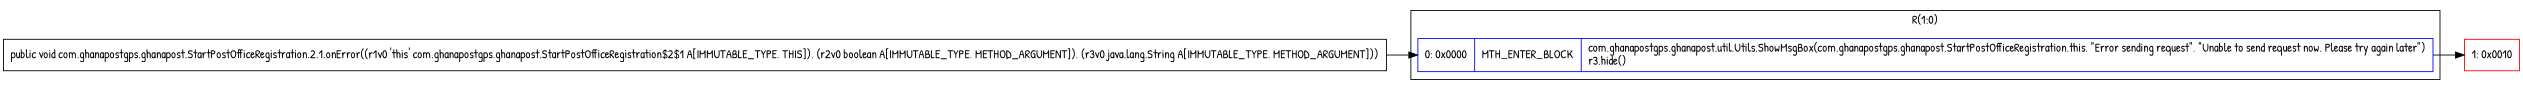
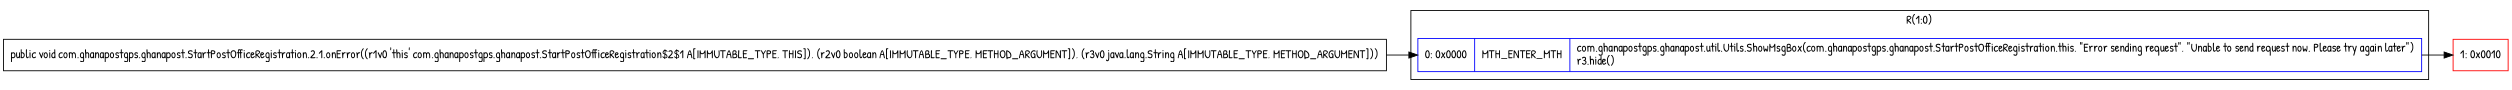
(1528, 55) -> (1522, 55)
